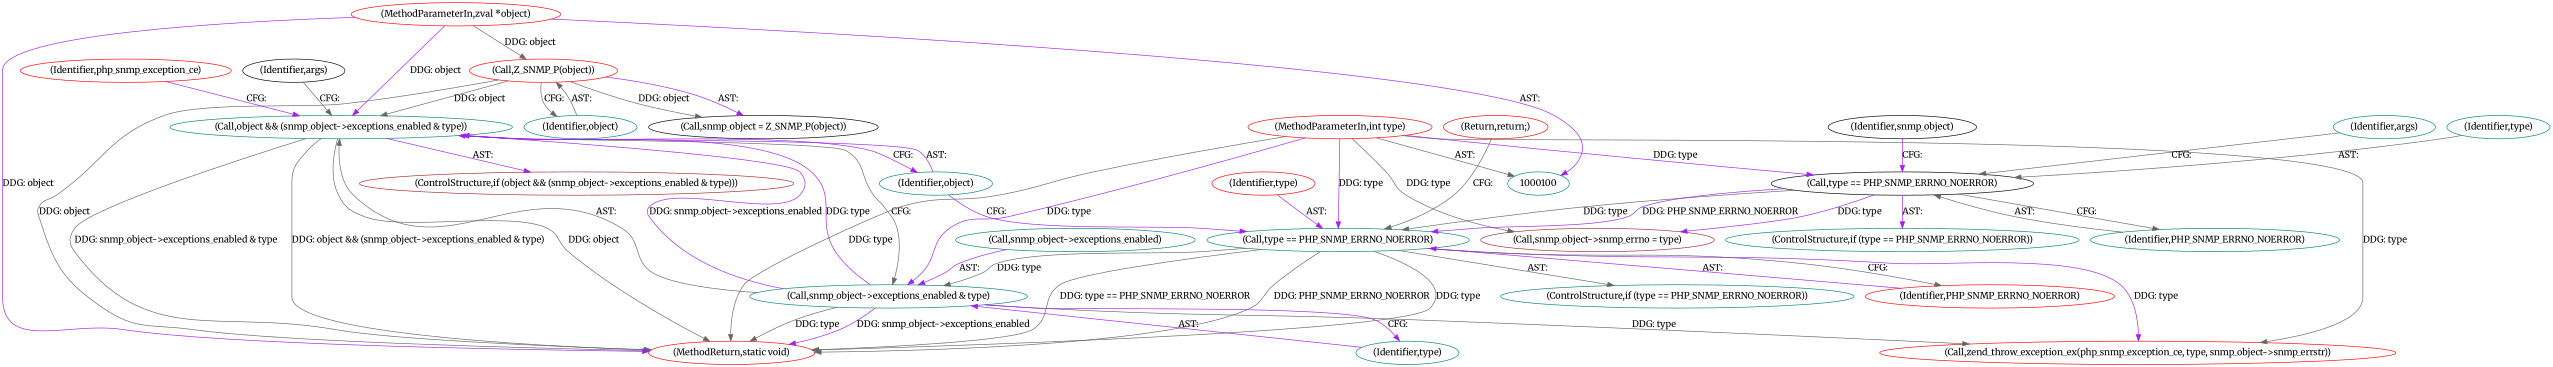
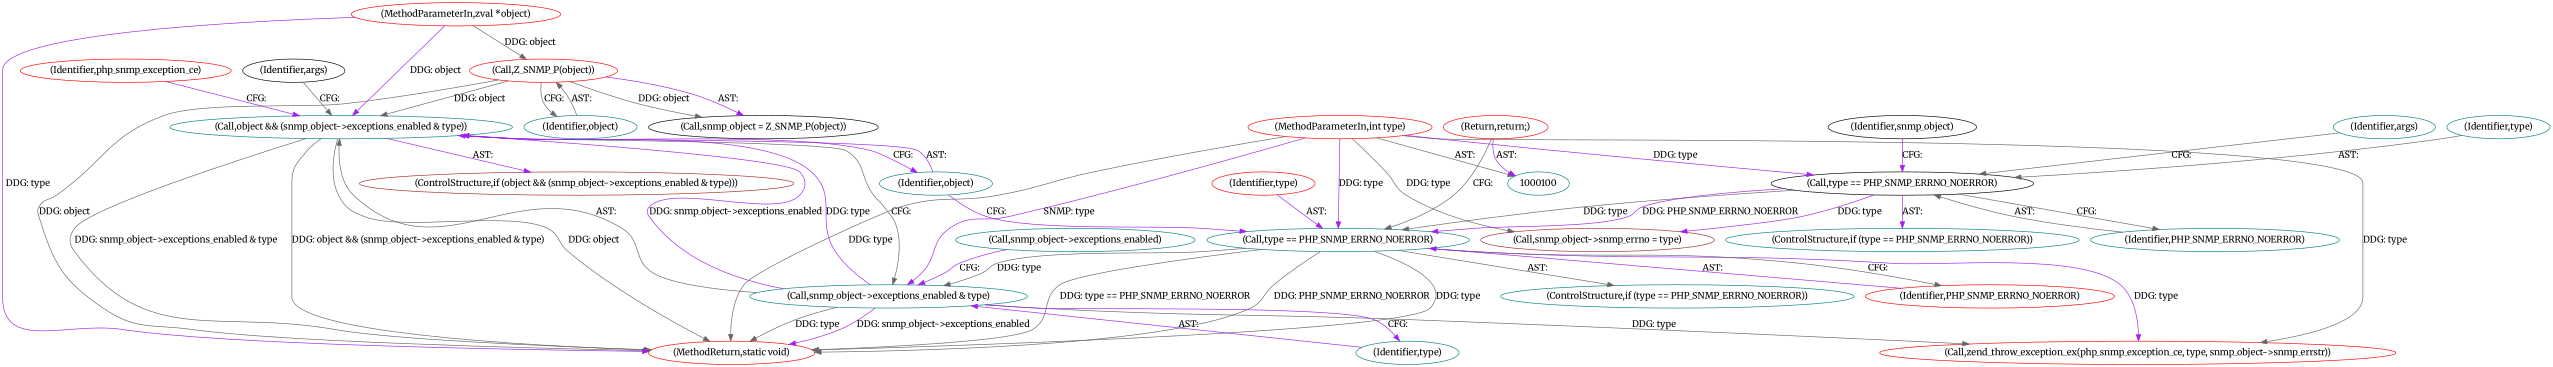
(1093, 51) -> (1496, 159)
(28, 184) -> (28, 184)
(1069, 212) -> (1069, 212)
(971, 268) -> (971, 268)
